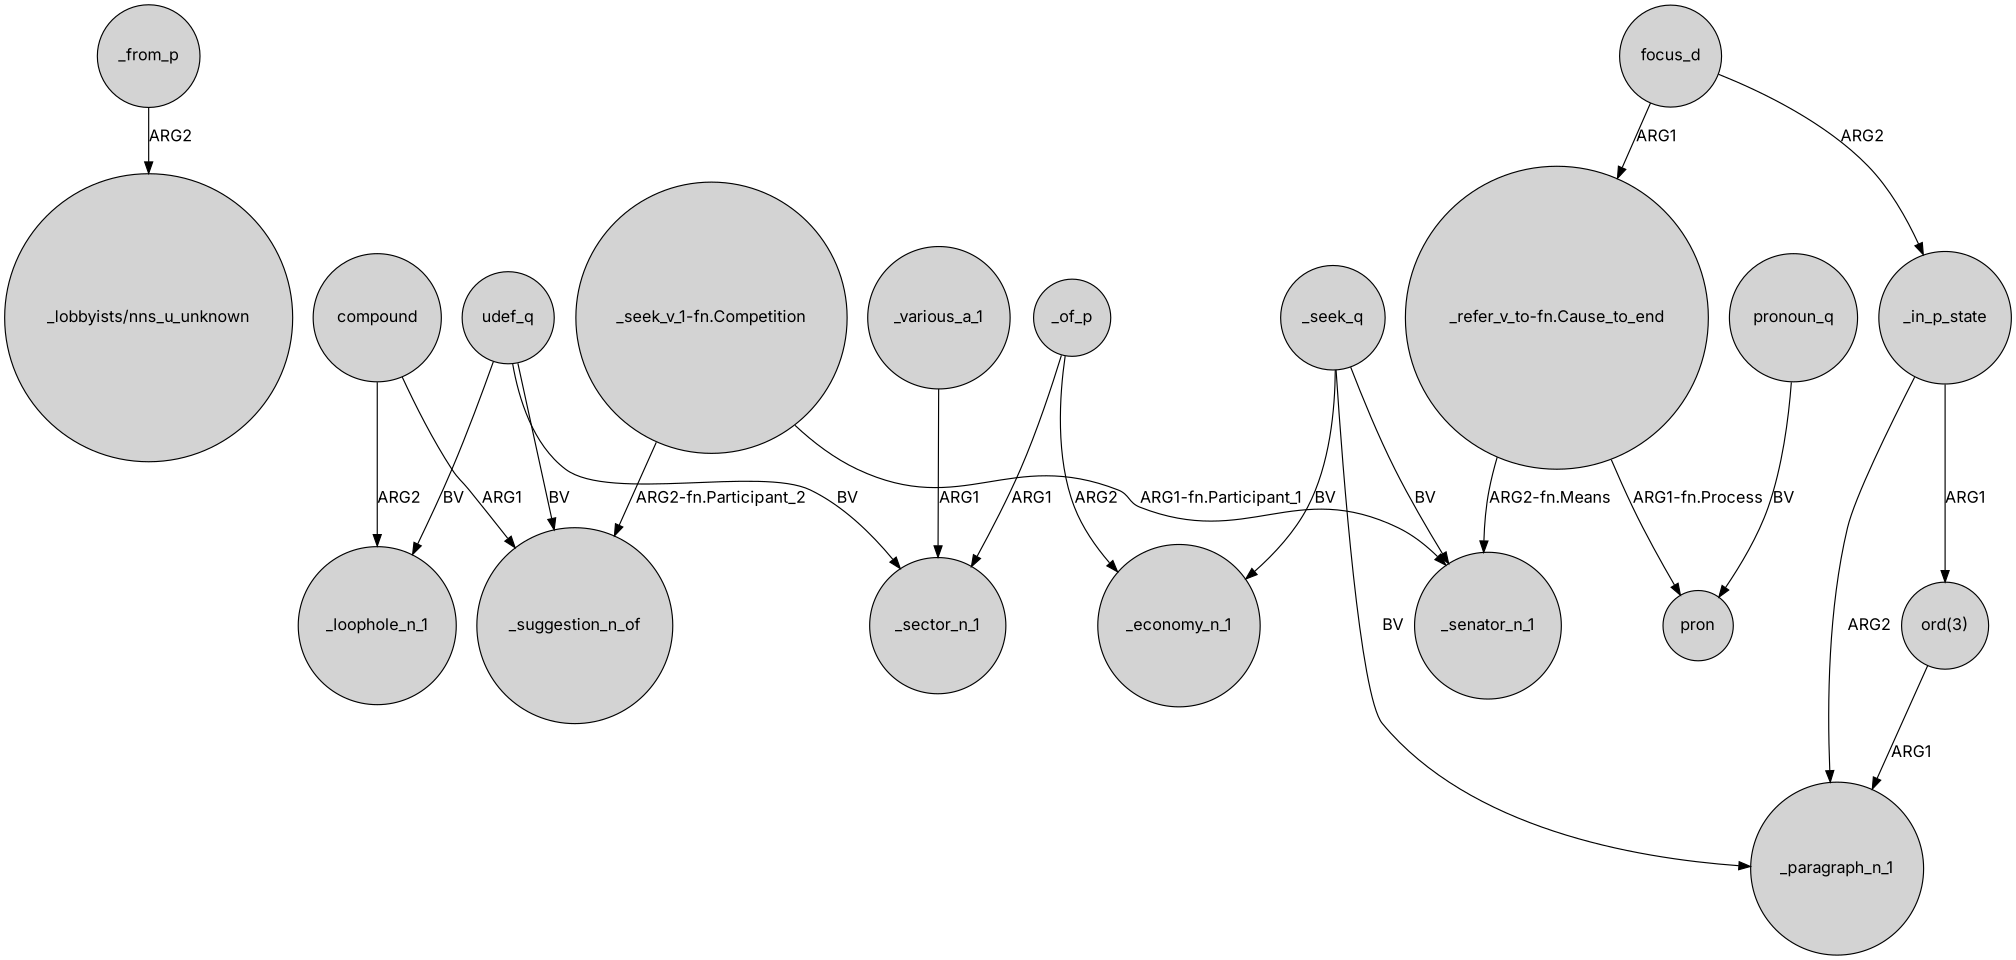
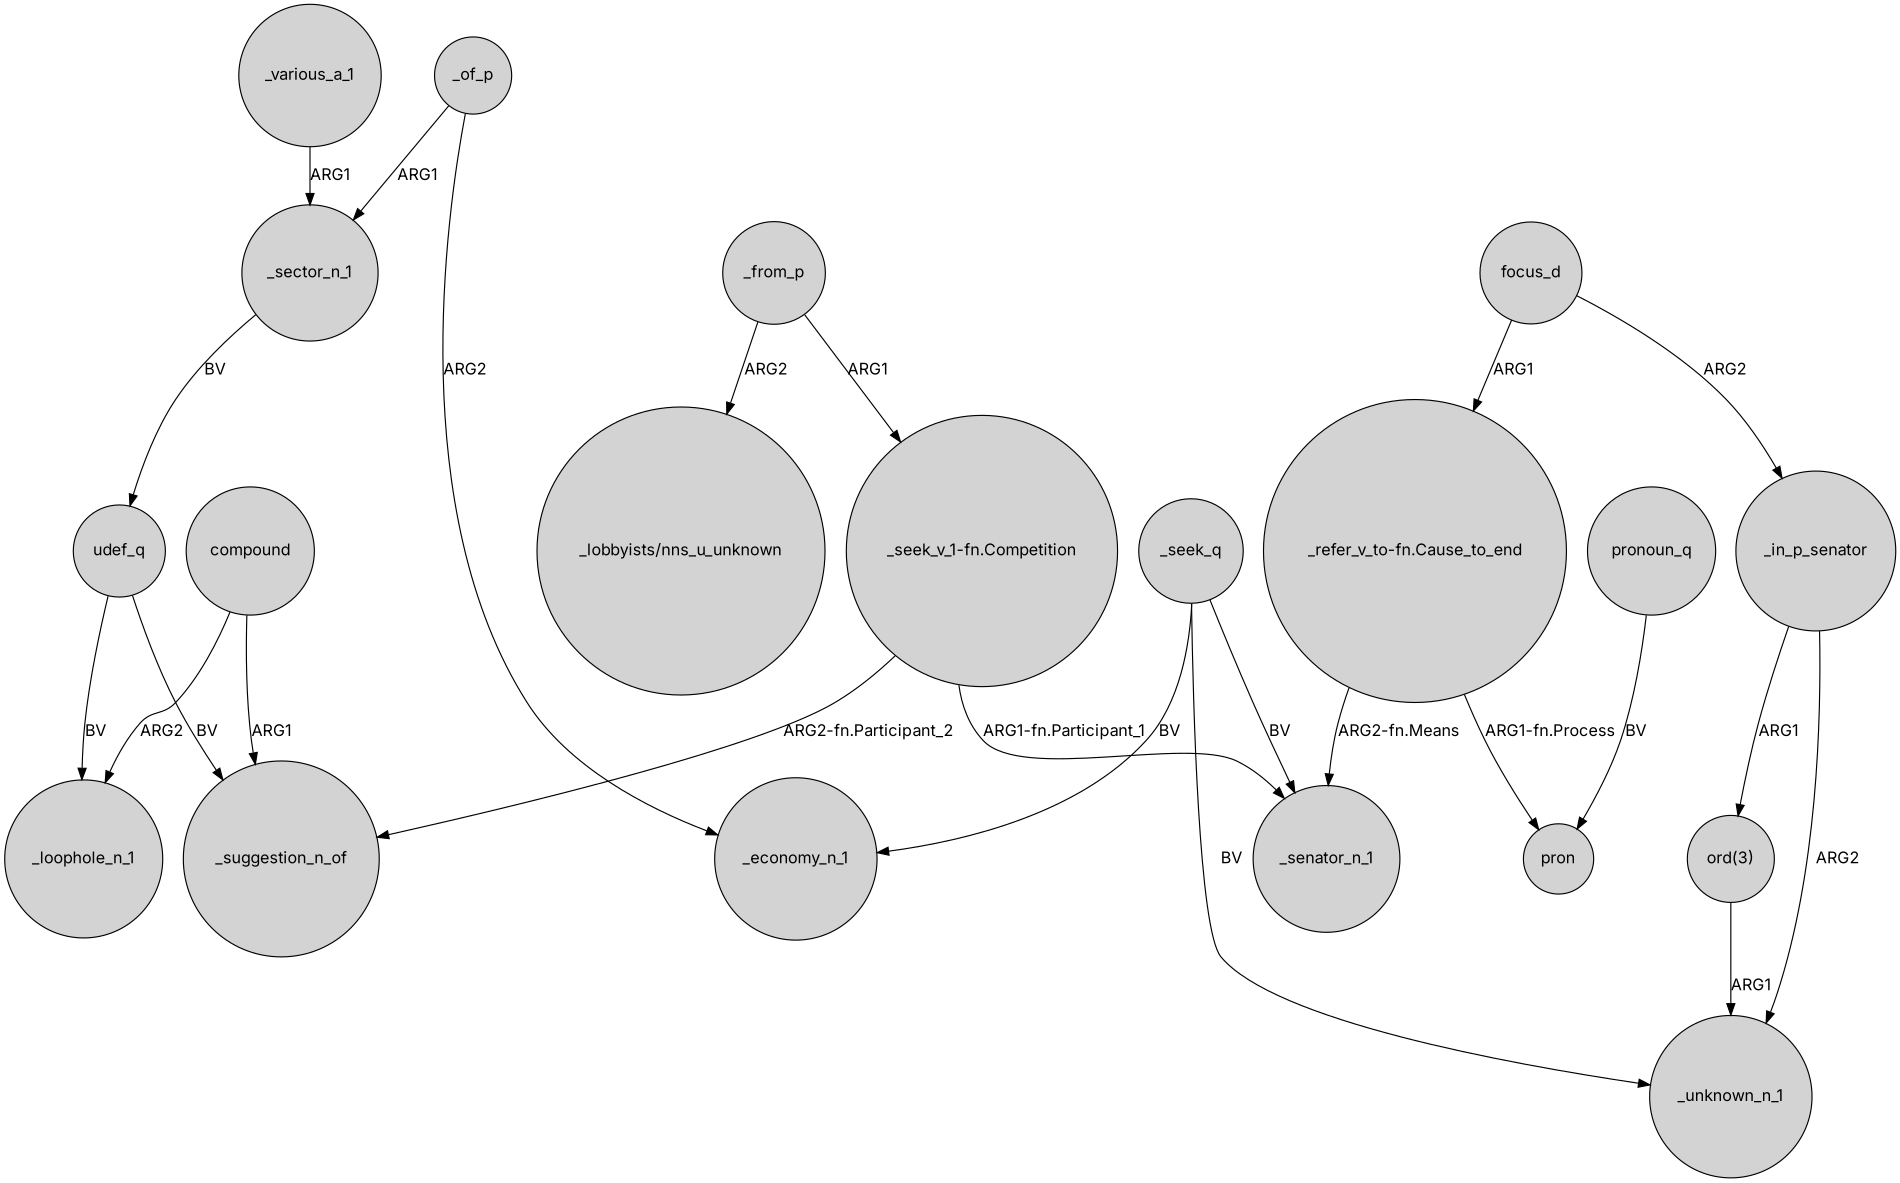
(1945, 318) -> (1816, 551)
none -> (849, 374)
(681, 483) -> (179, 394)
(1837, 869) -> (1731, 1097)
